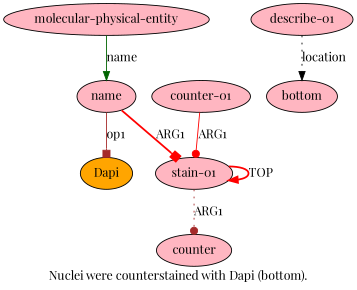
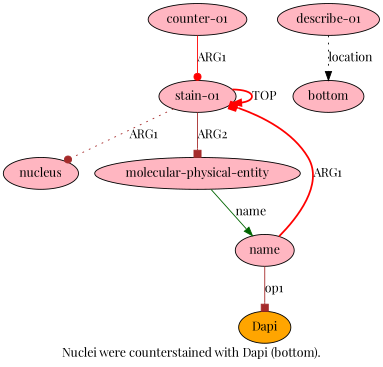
none -> (198, 130)
(194, 250) -> (41, 173)
